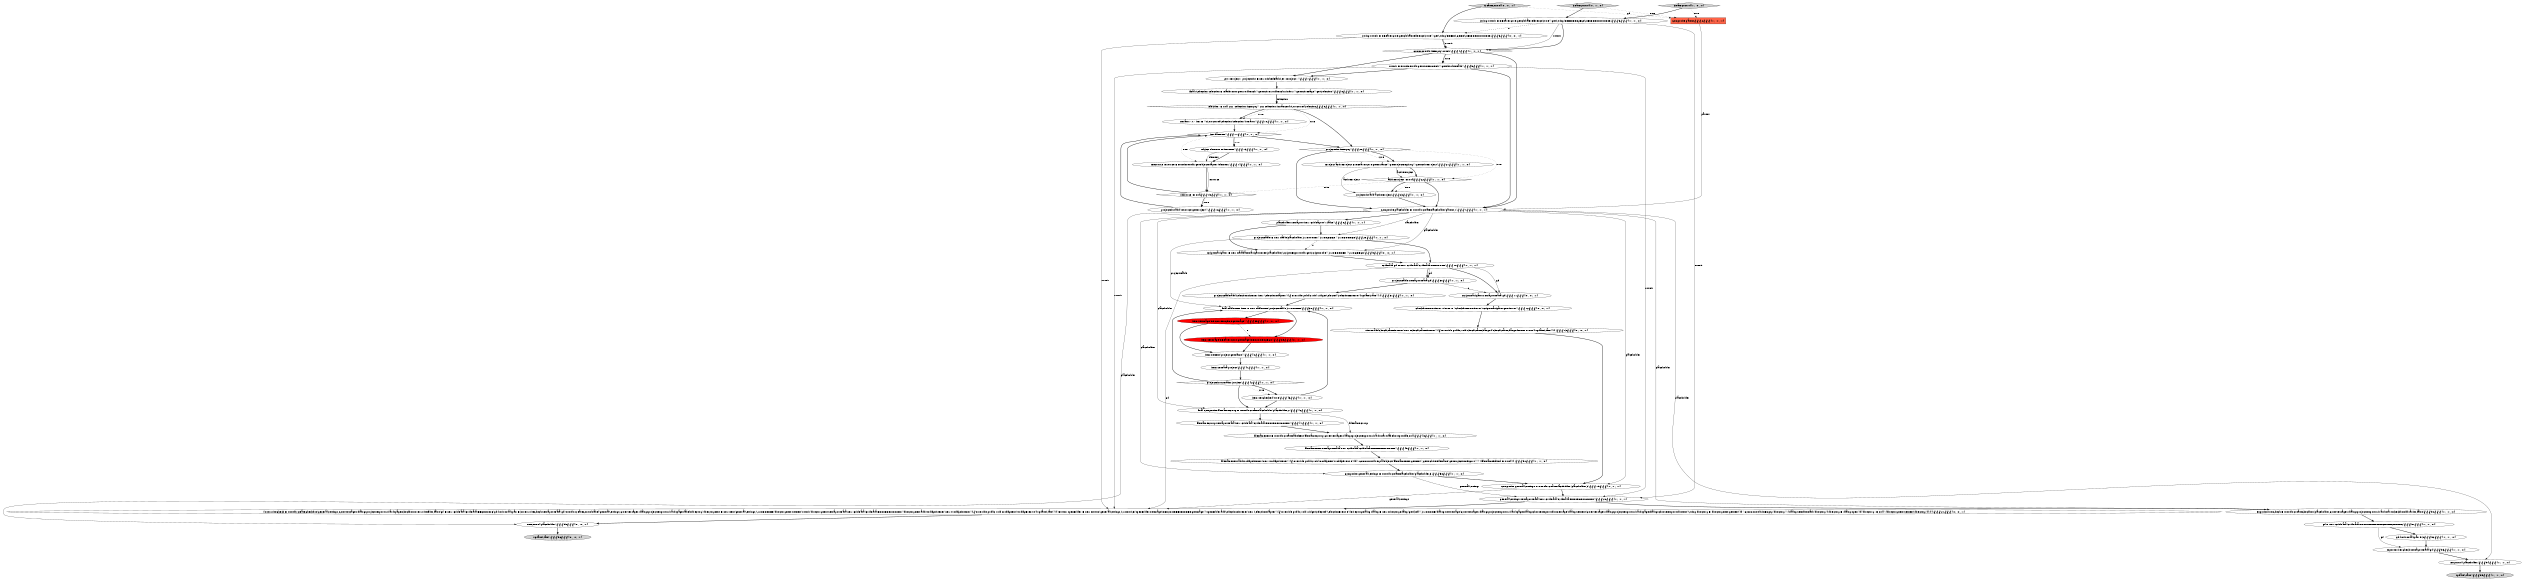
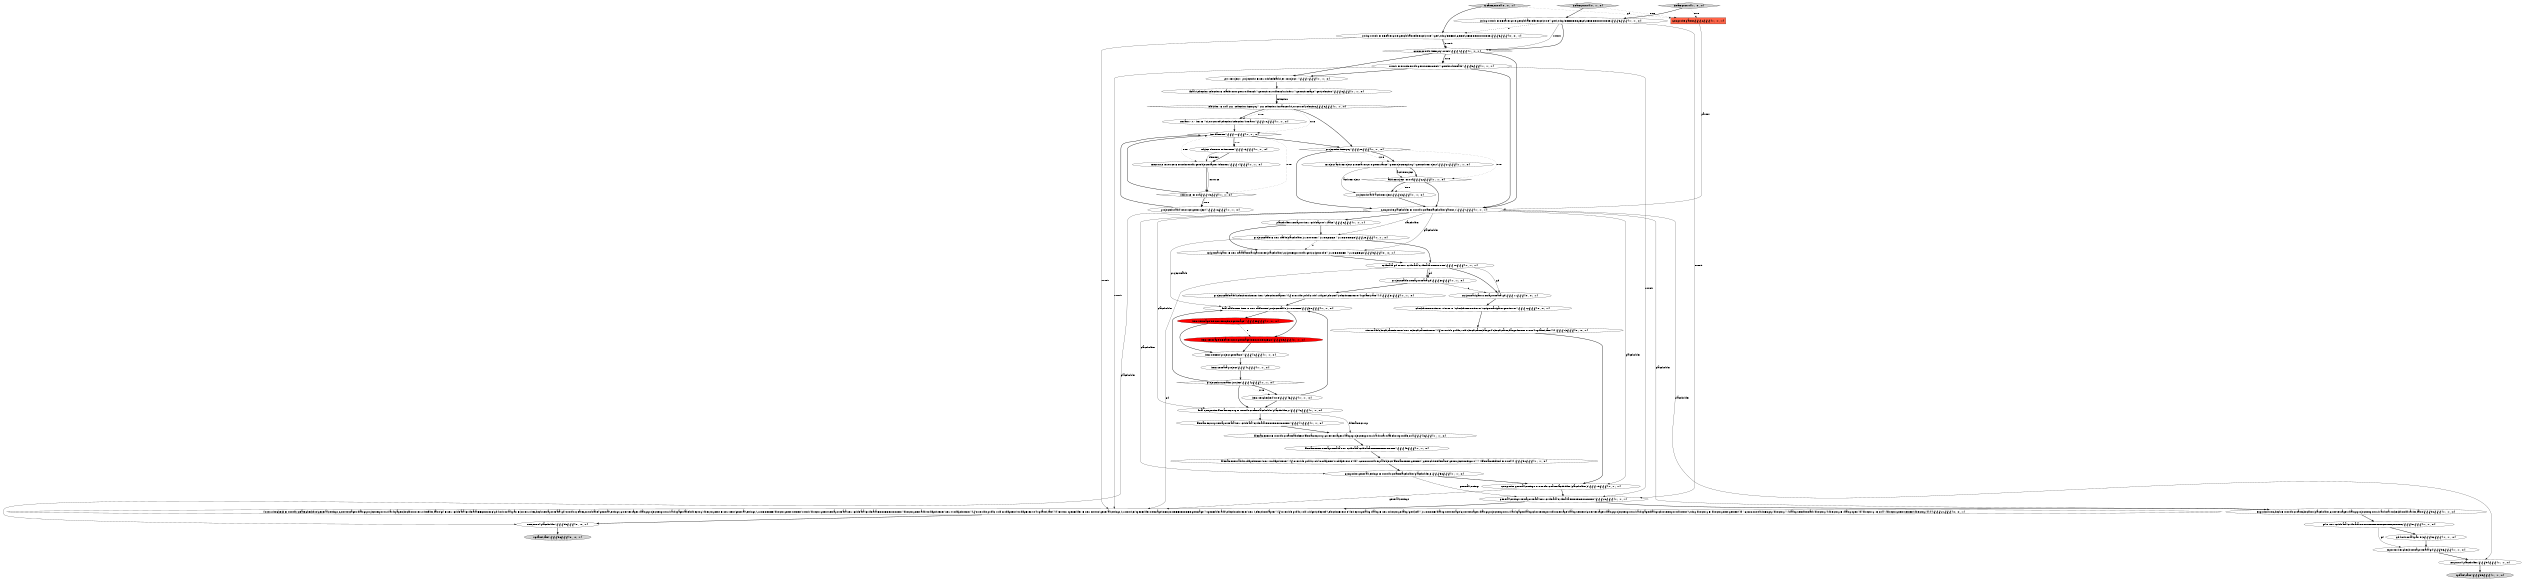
(1312, 187) -> (1286, 176)
